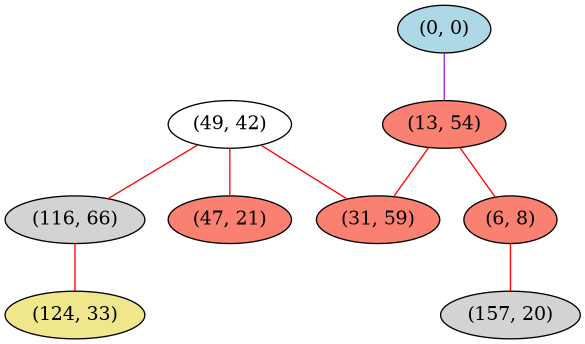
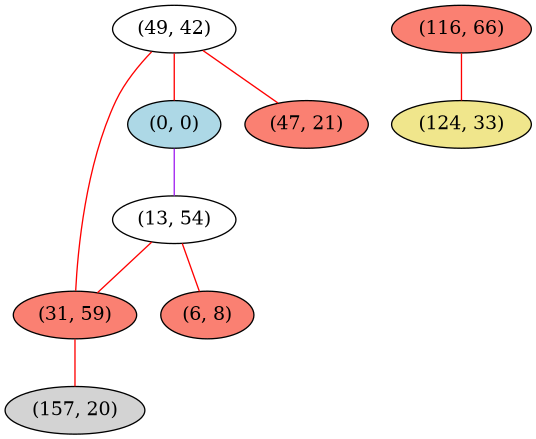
(444, 124) -> (174, 220)
(153, 172) -> (174, 77)
(75, 220) -> (461, 29)
(510, 268) -> (75, 363)
